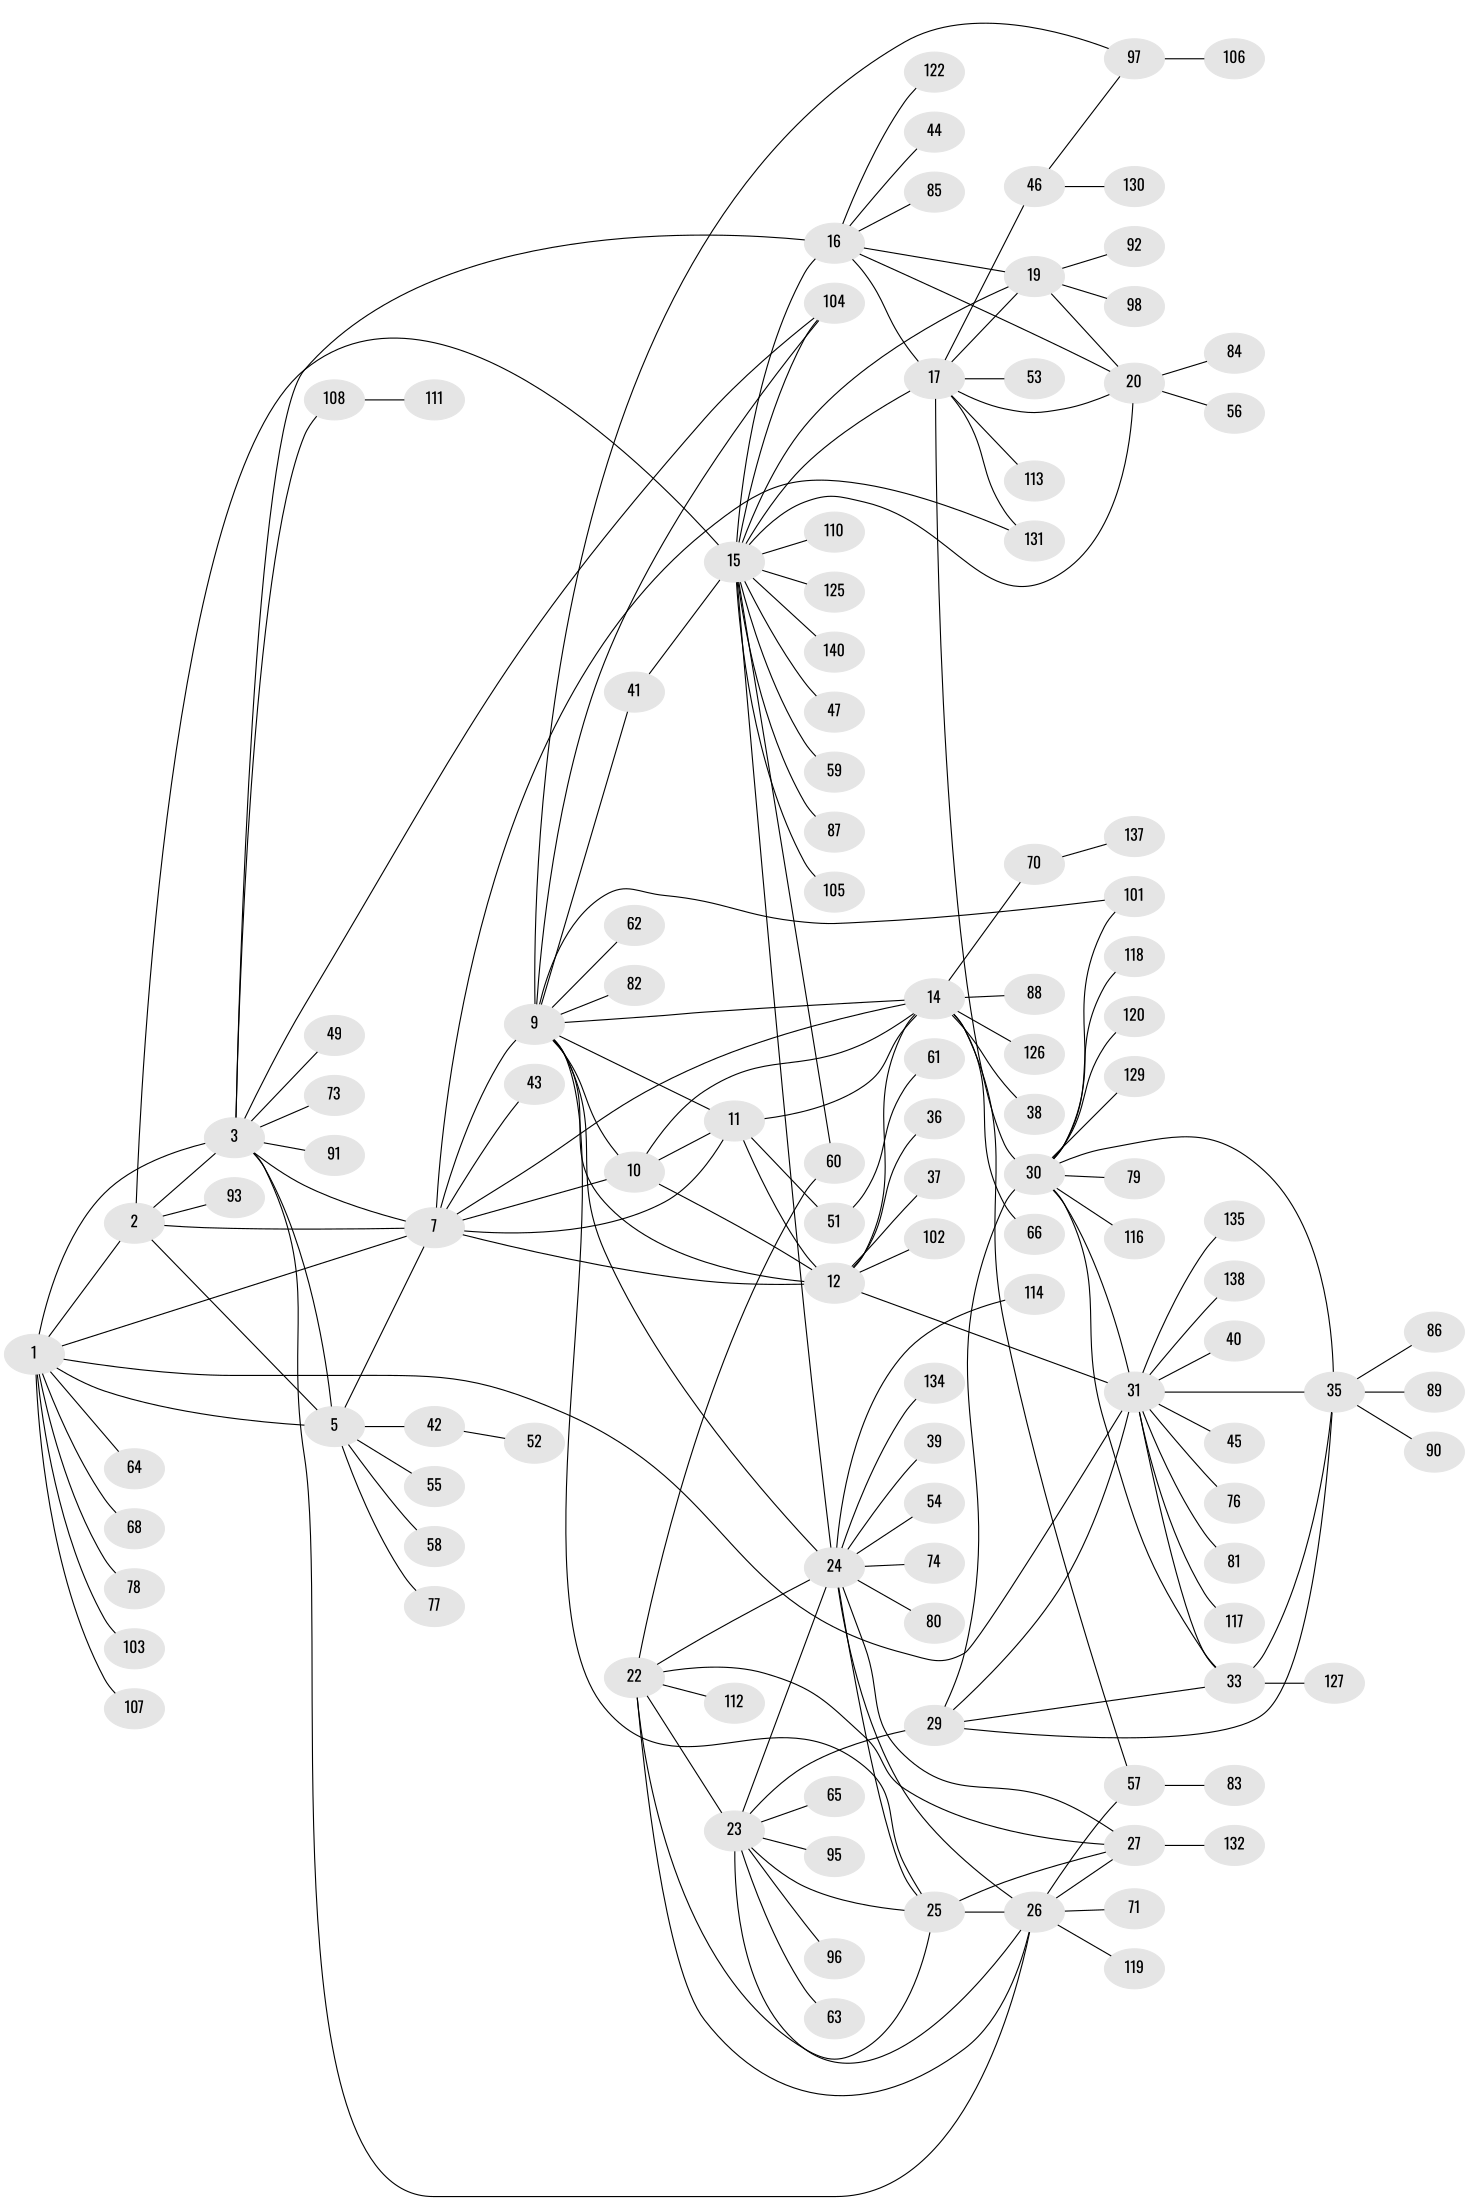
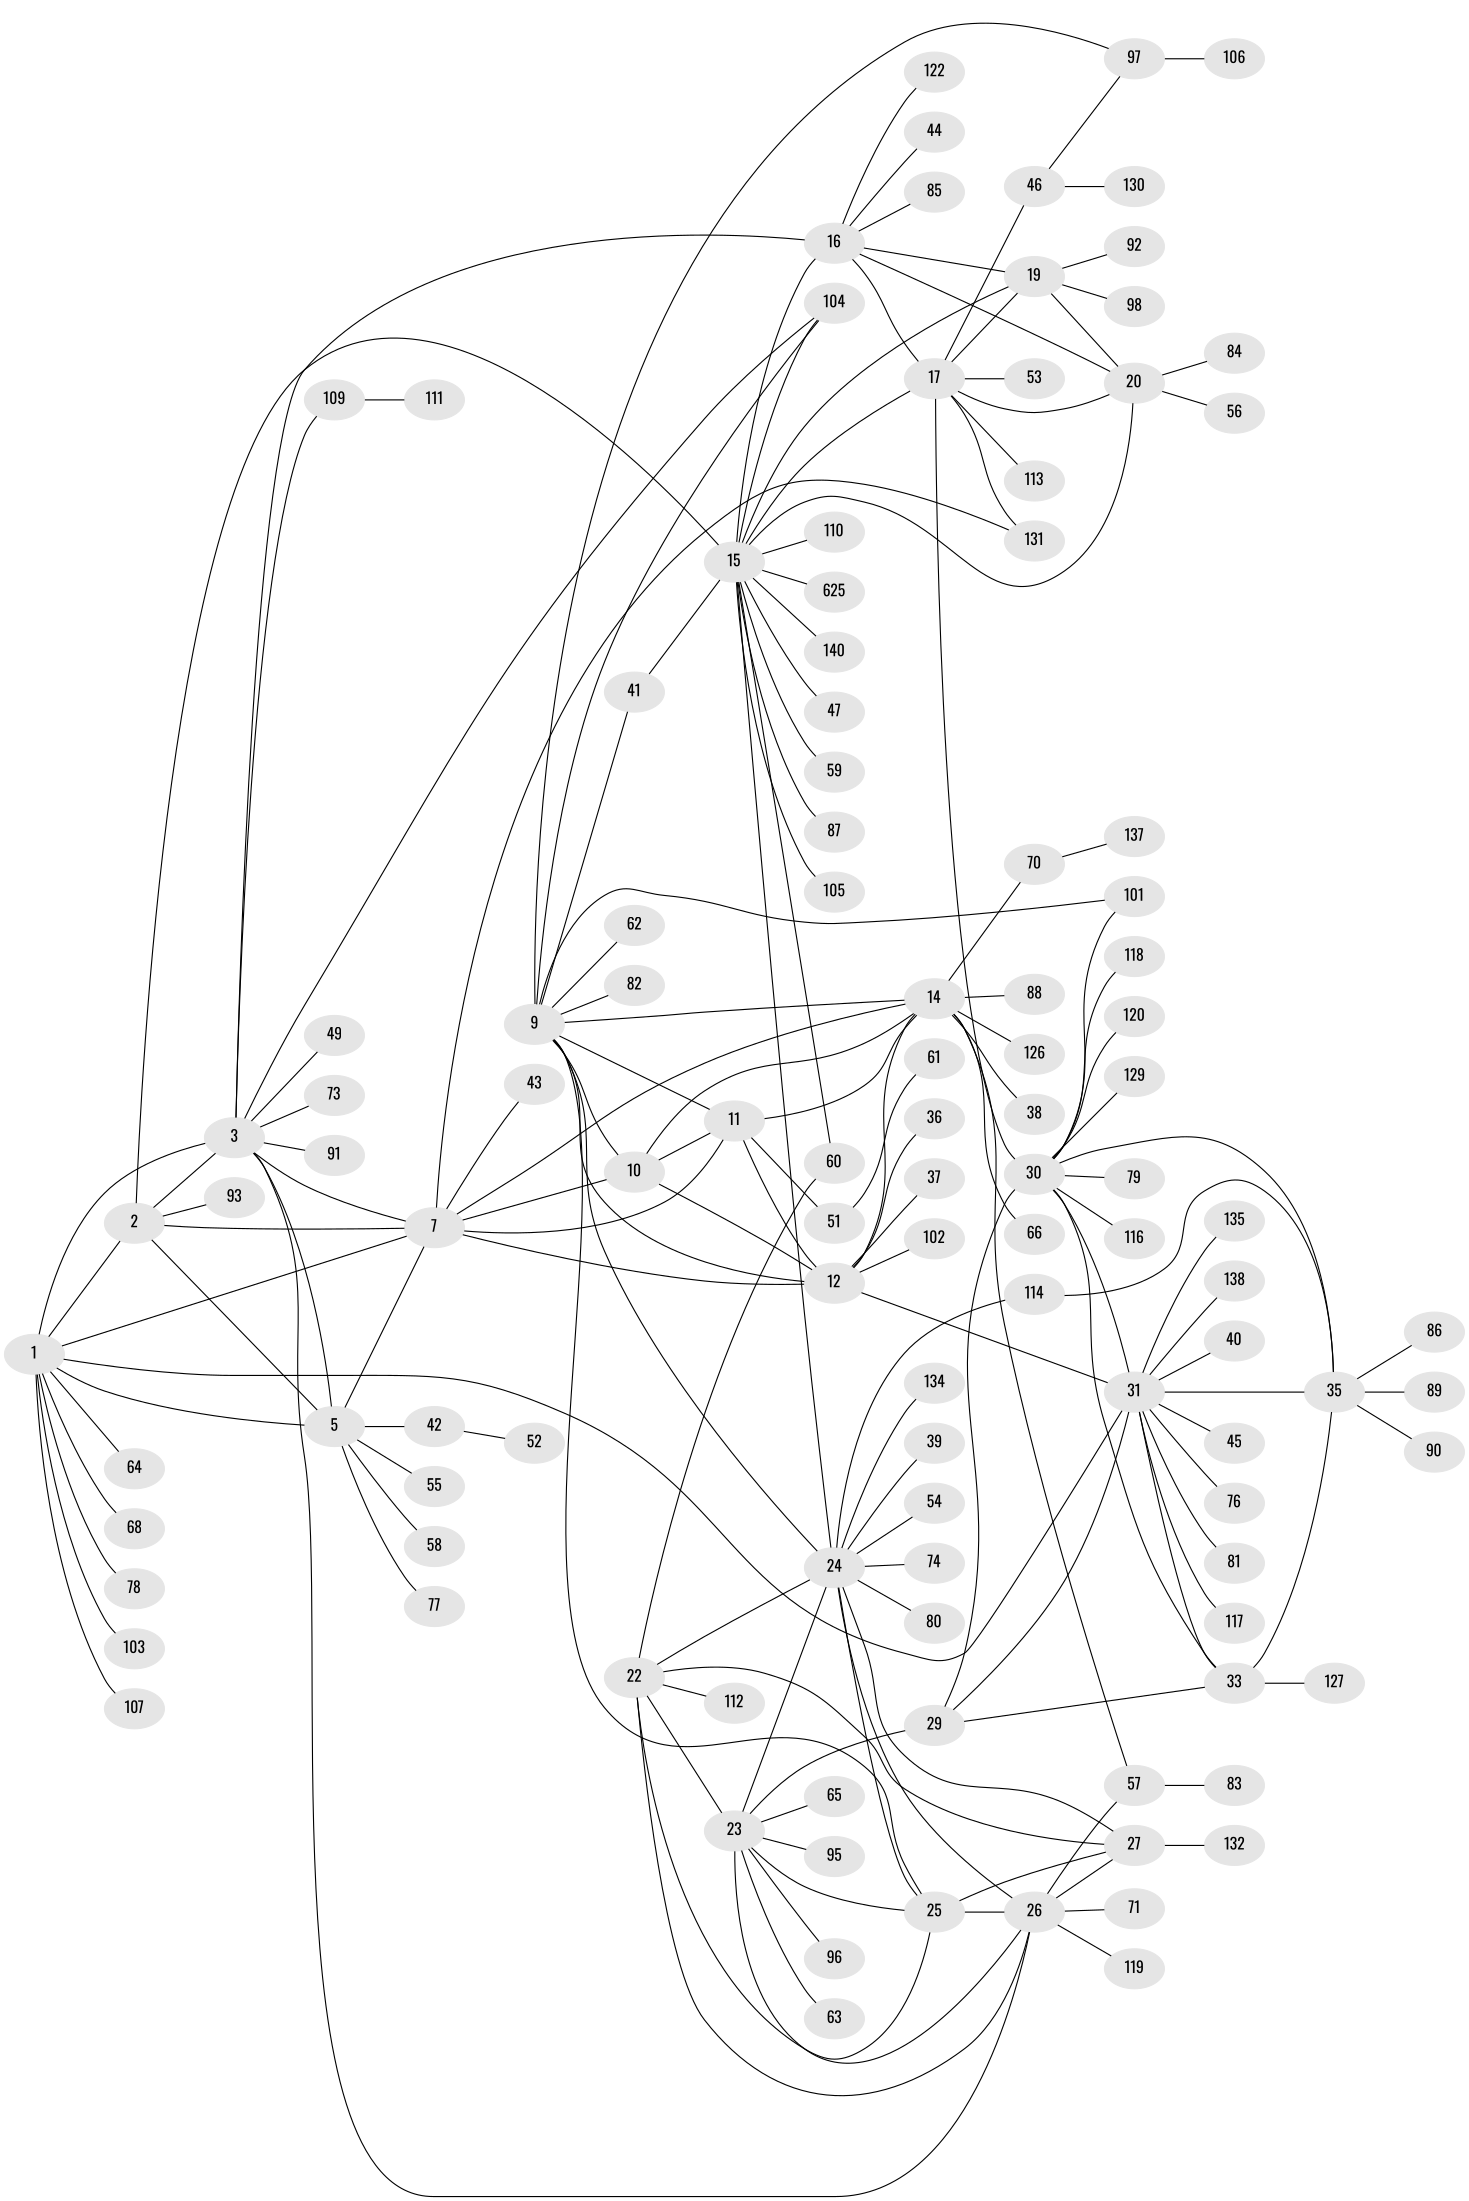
(334, 400) -> (334, 400)
(834, 592) -> (834, 592)
(471, 1120) -> none
(1267, 1710) -> (1237, 1180)
